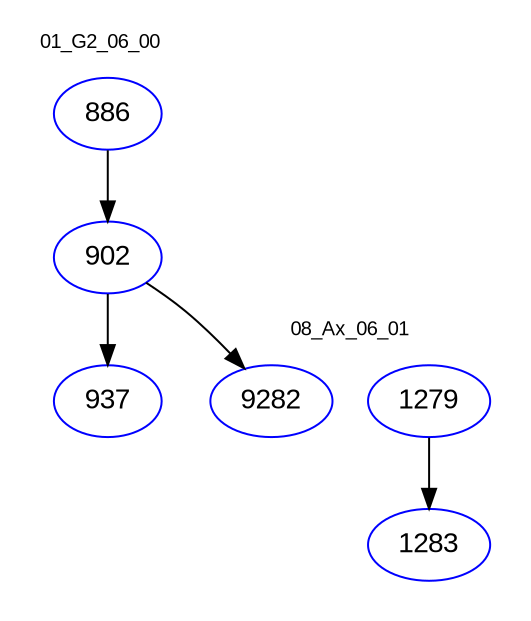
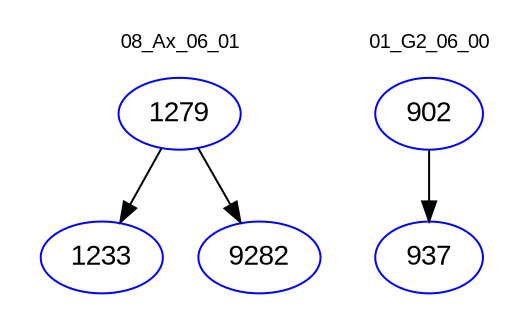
(108, 114) -> none
(207, 330) -> (214, 176)
(429, 545) -> (102, 257)
